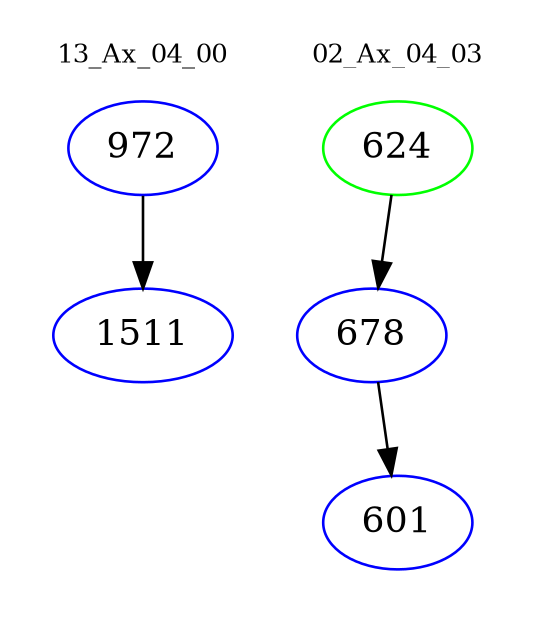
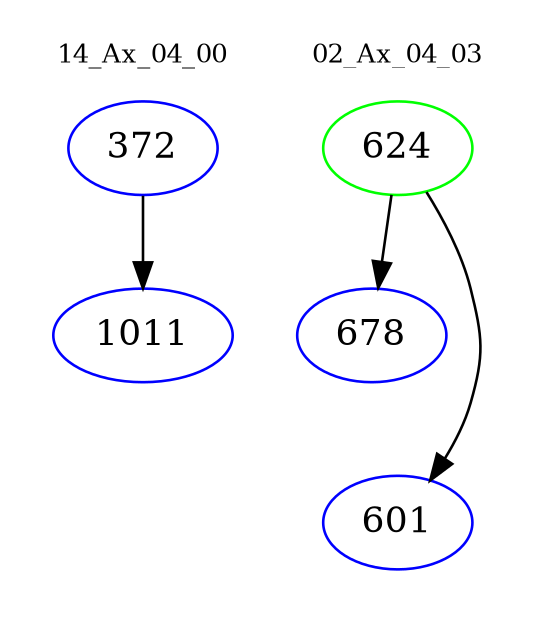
(143, 56) -> (143, 56)
(143, 148) -> (143, 148)
(143, 335) -> (143, 335)
(383, 415) -> (478, 323)
